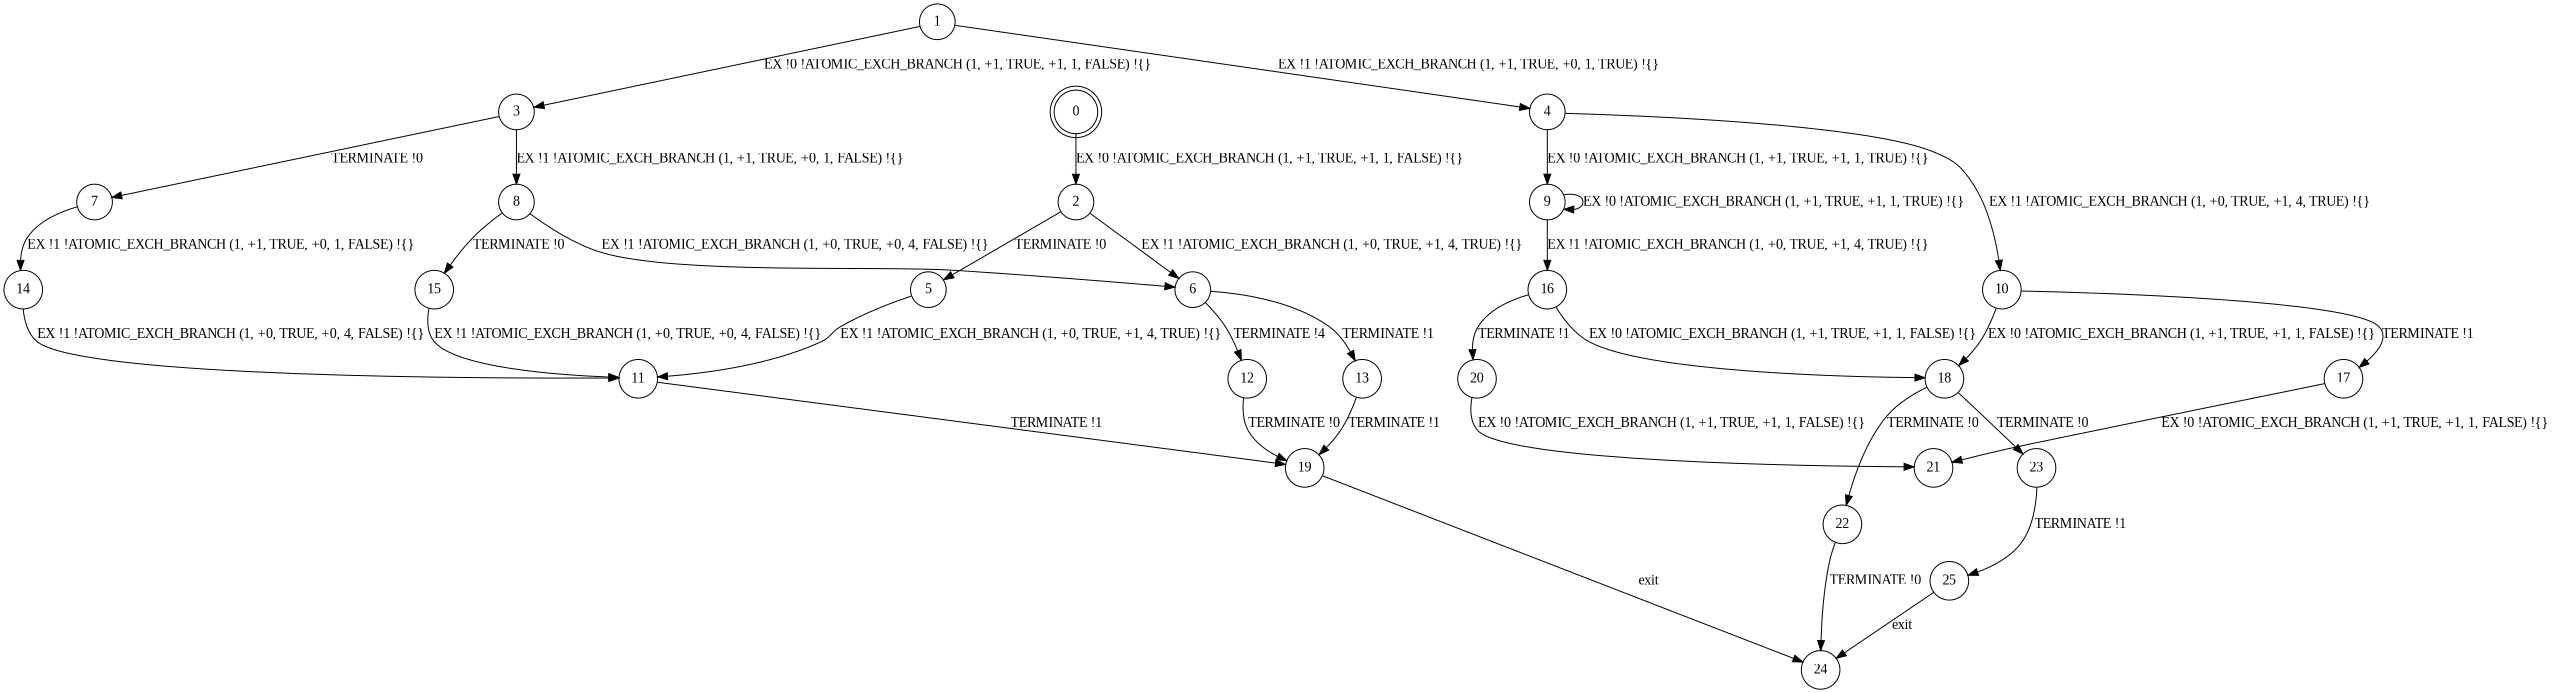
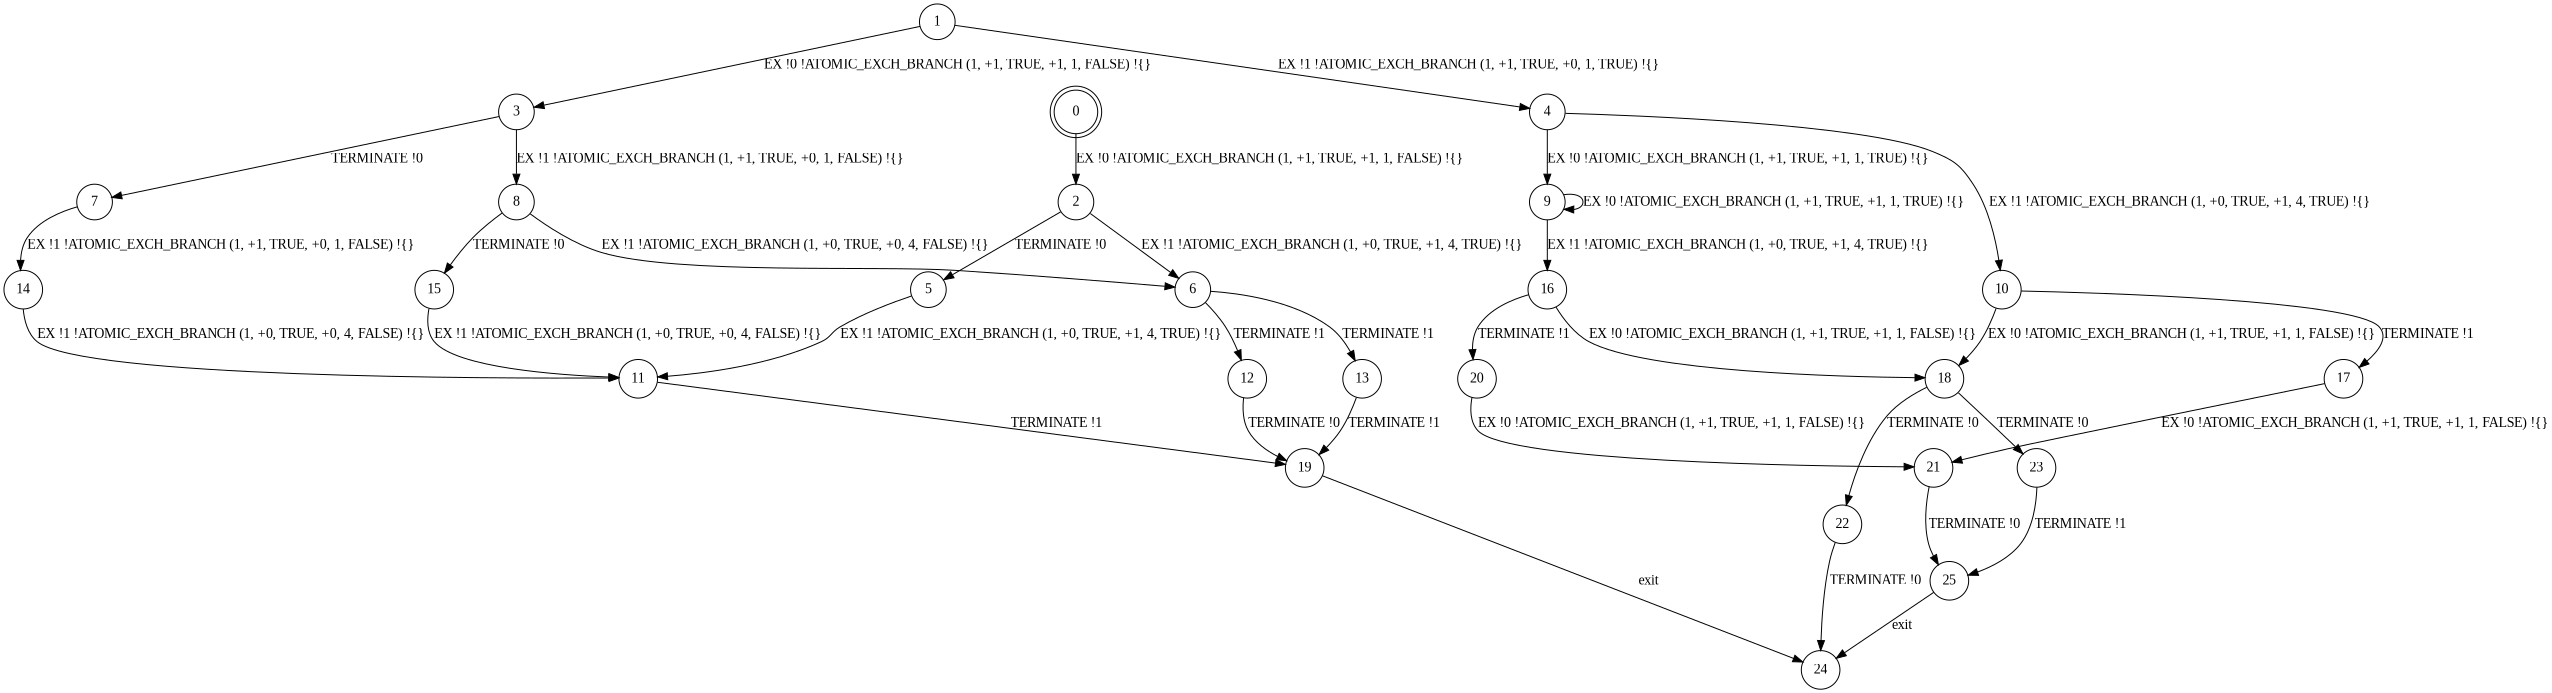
(1279, 334) -> (1279, 334)
none -> (1926, 522)
